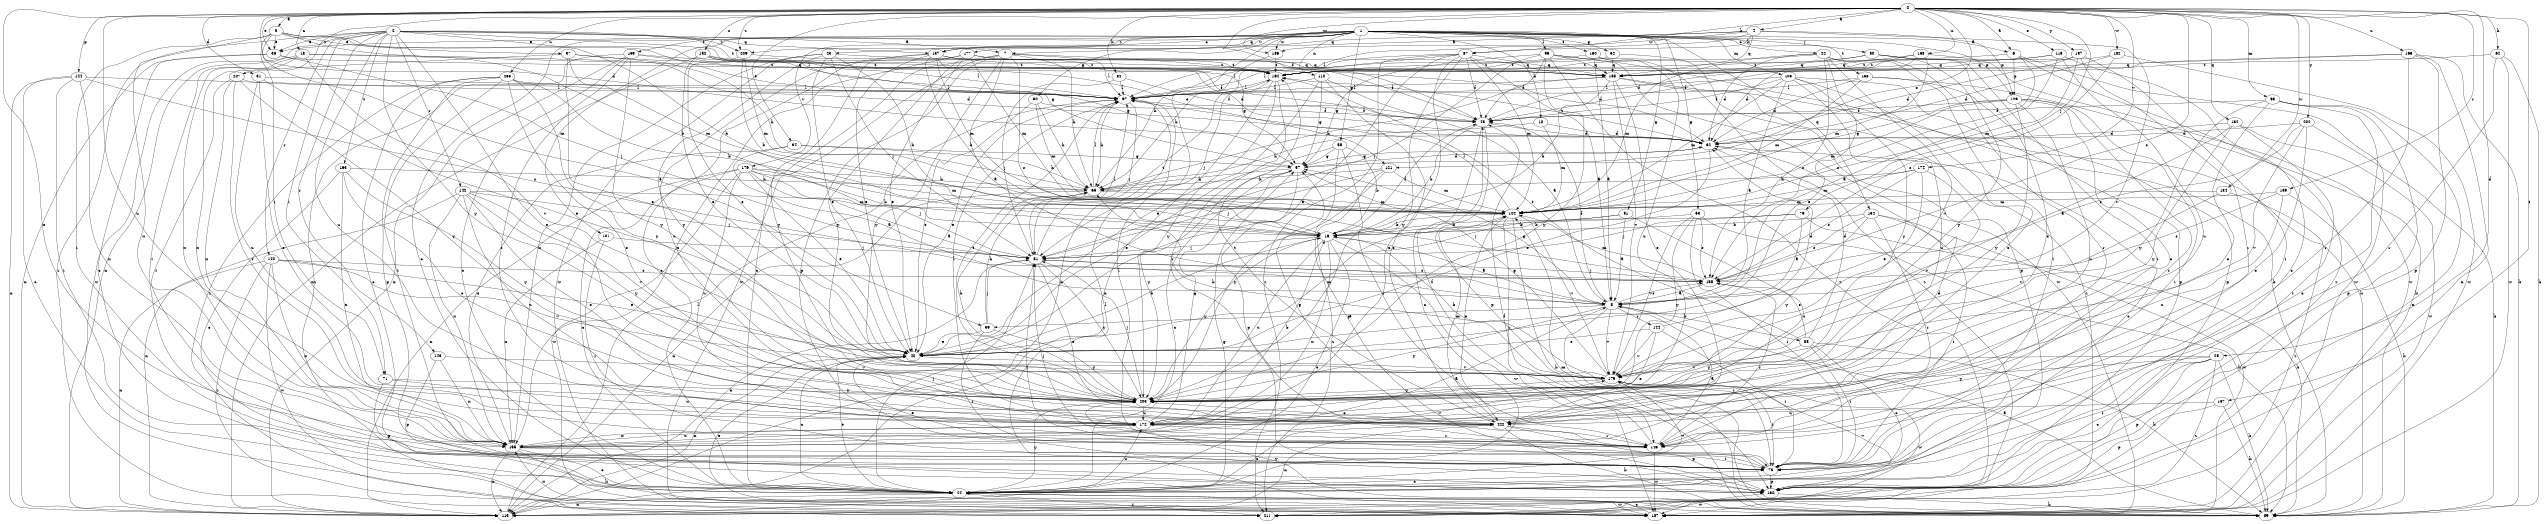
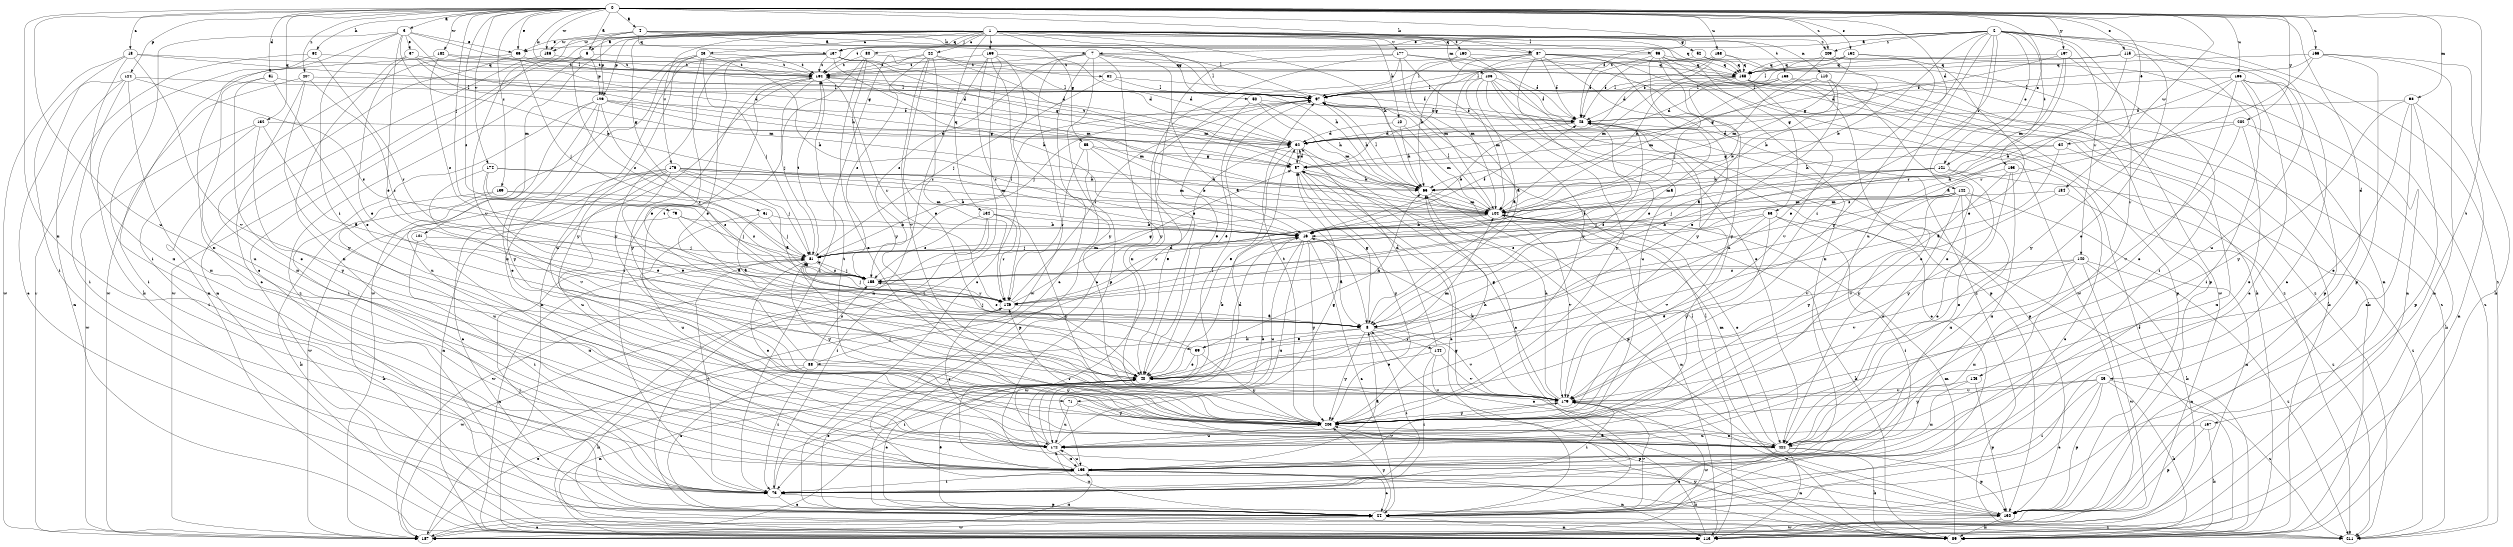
(507, 77) -> (2238, 77)
(2510, 282) -> (36, 294)
(1663, 296) -> none
